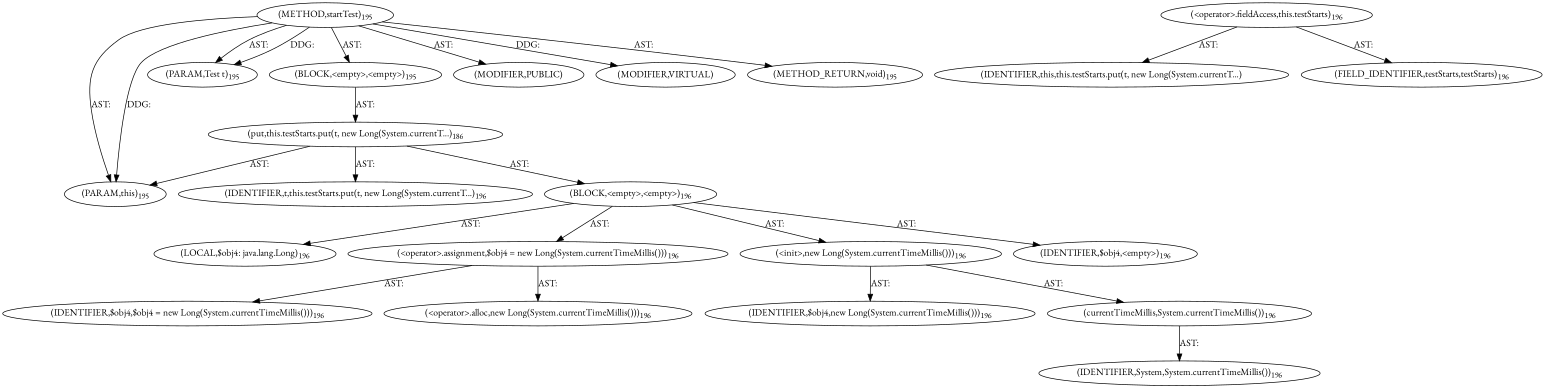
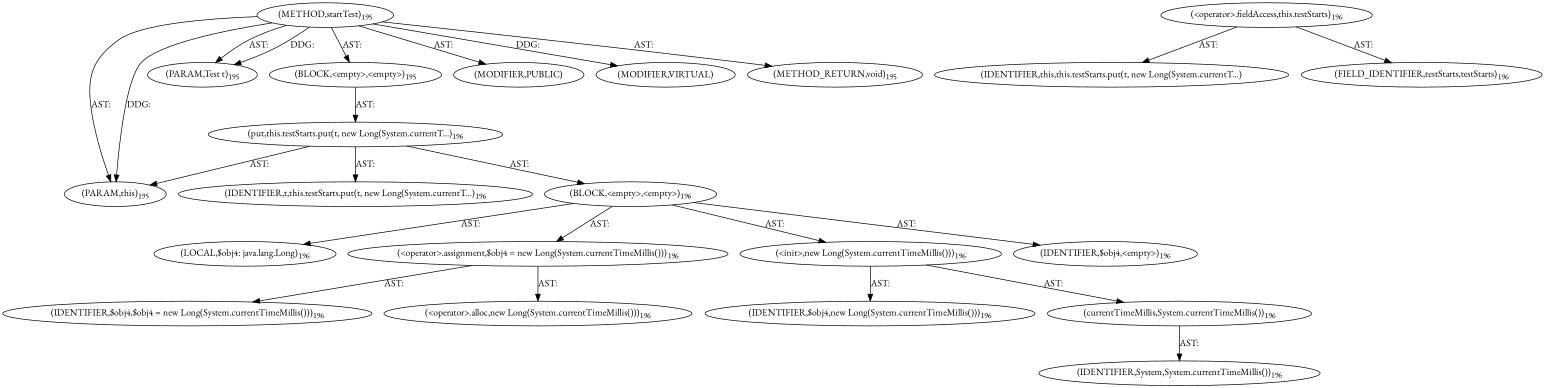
(458, 133) -> (458, 133)
